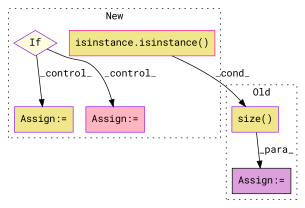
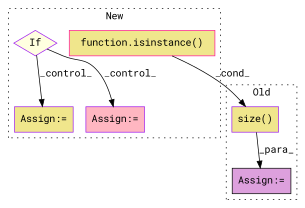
(142, 43) -> (142, 43)
